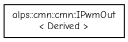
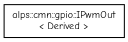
(64, 21) -> (64, 21)
